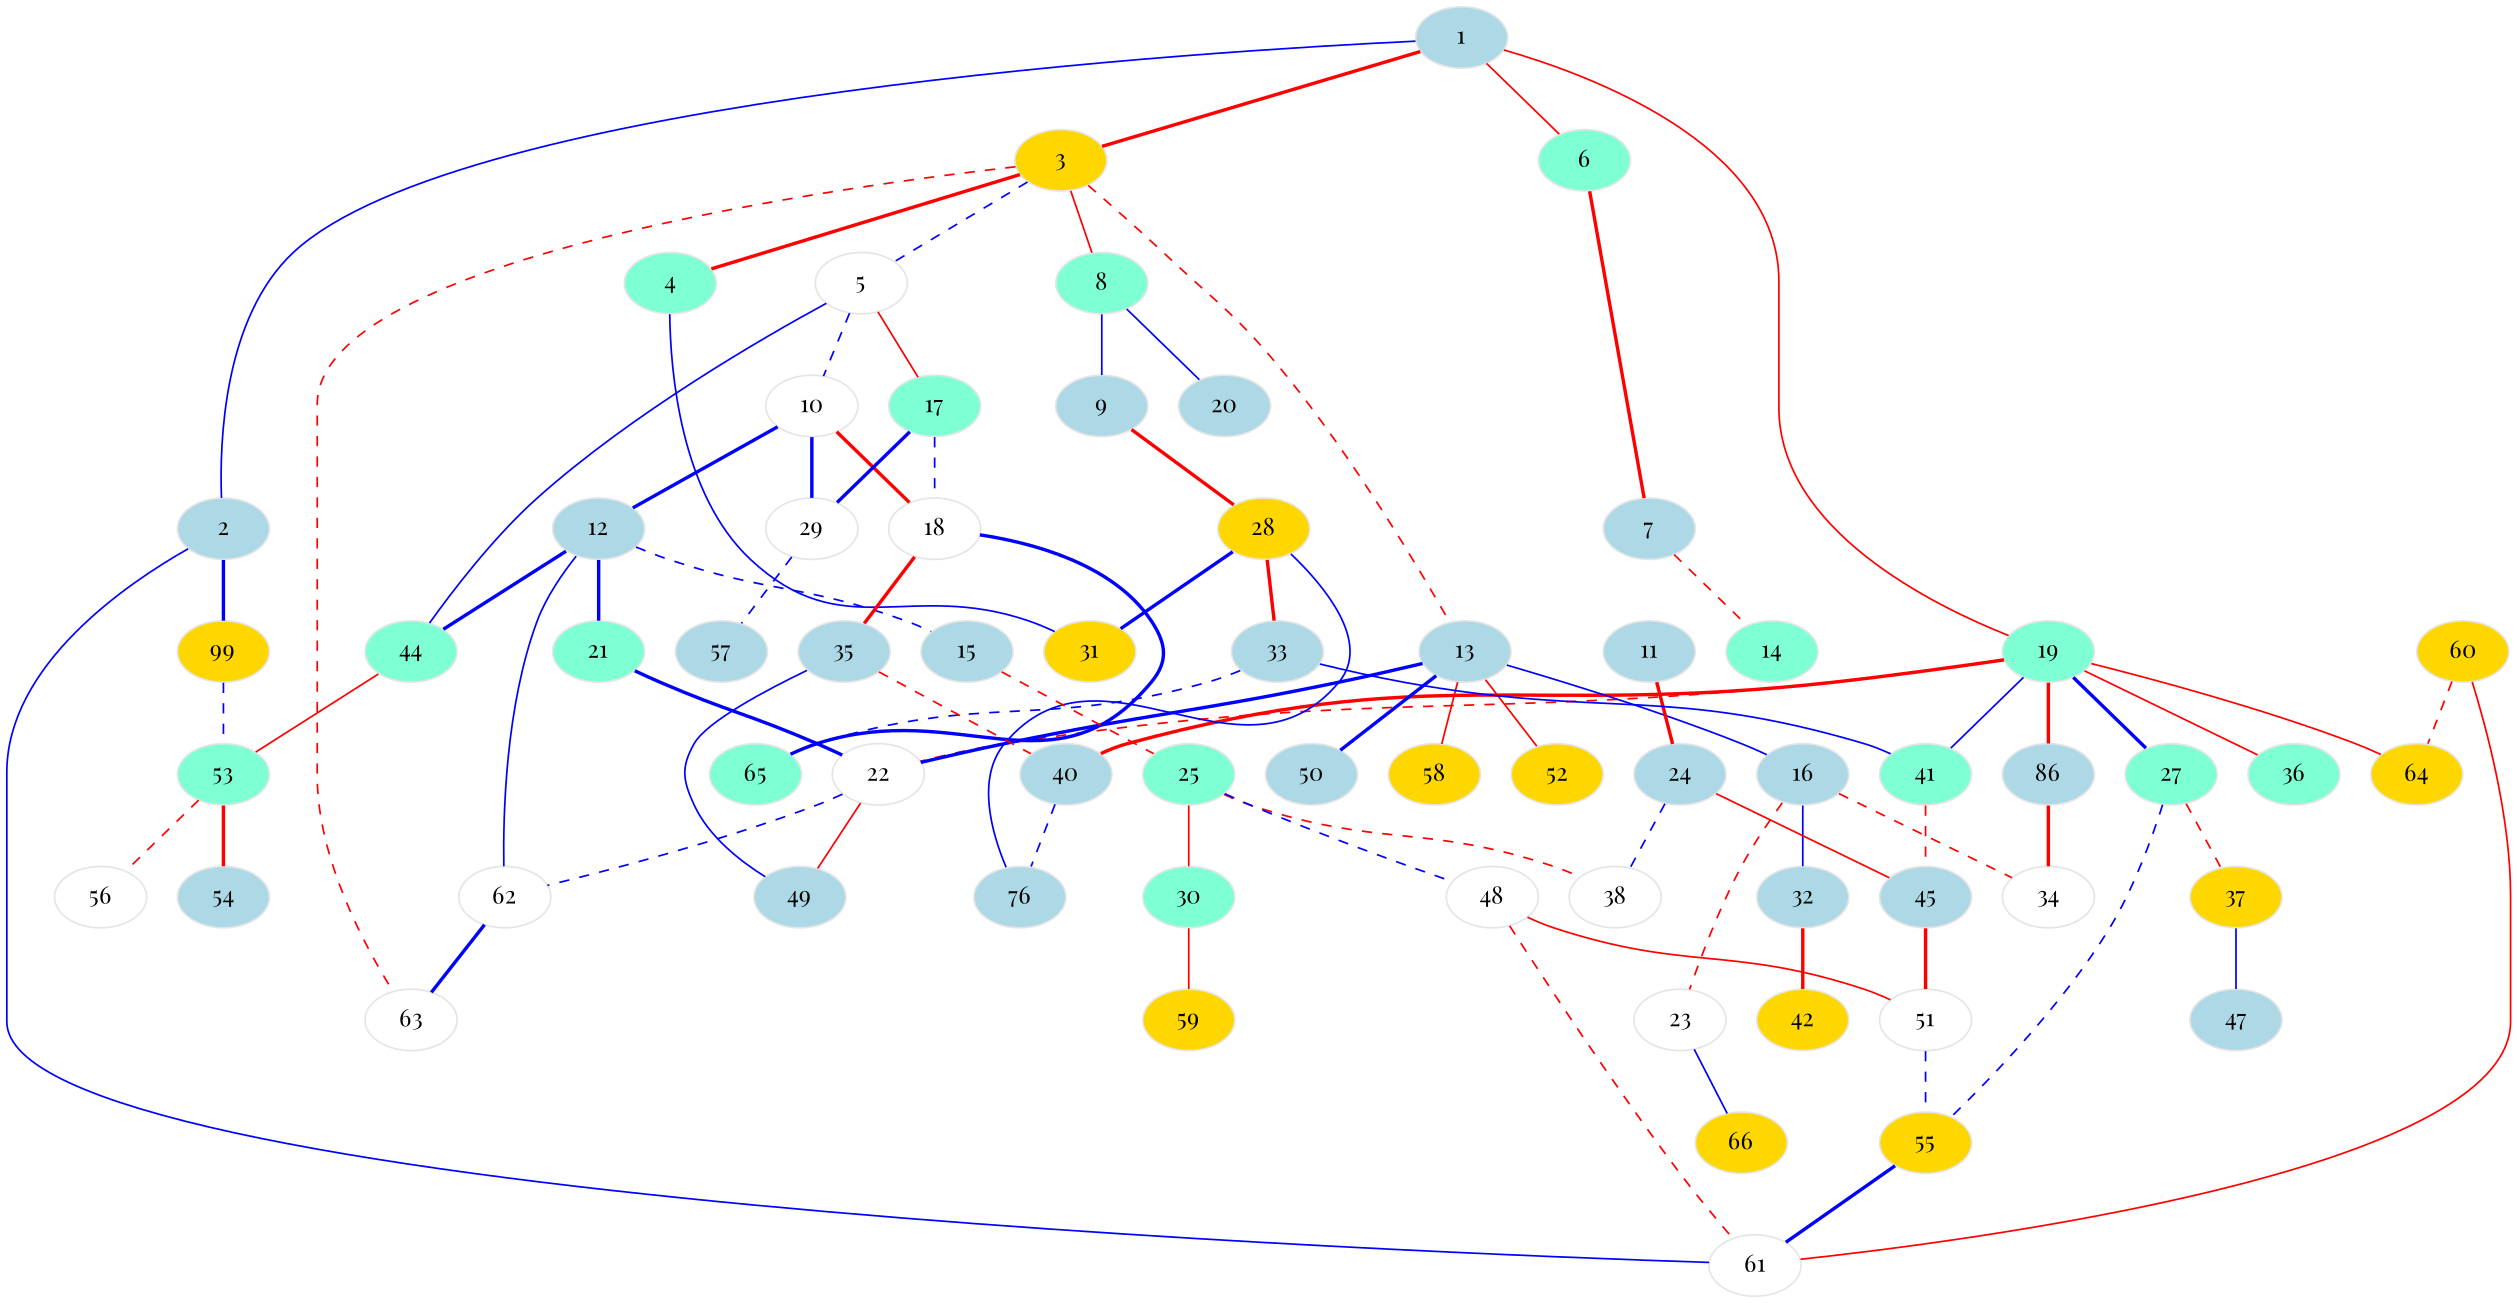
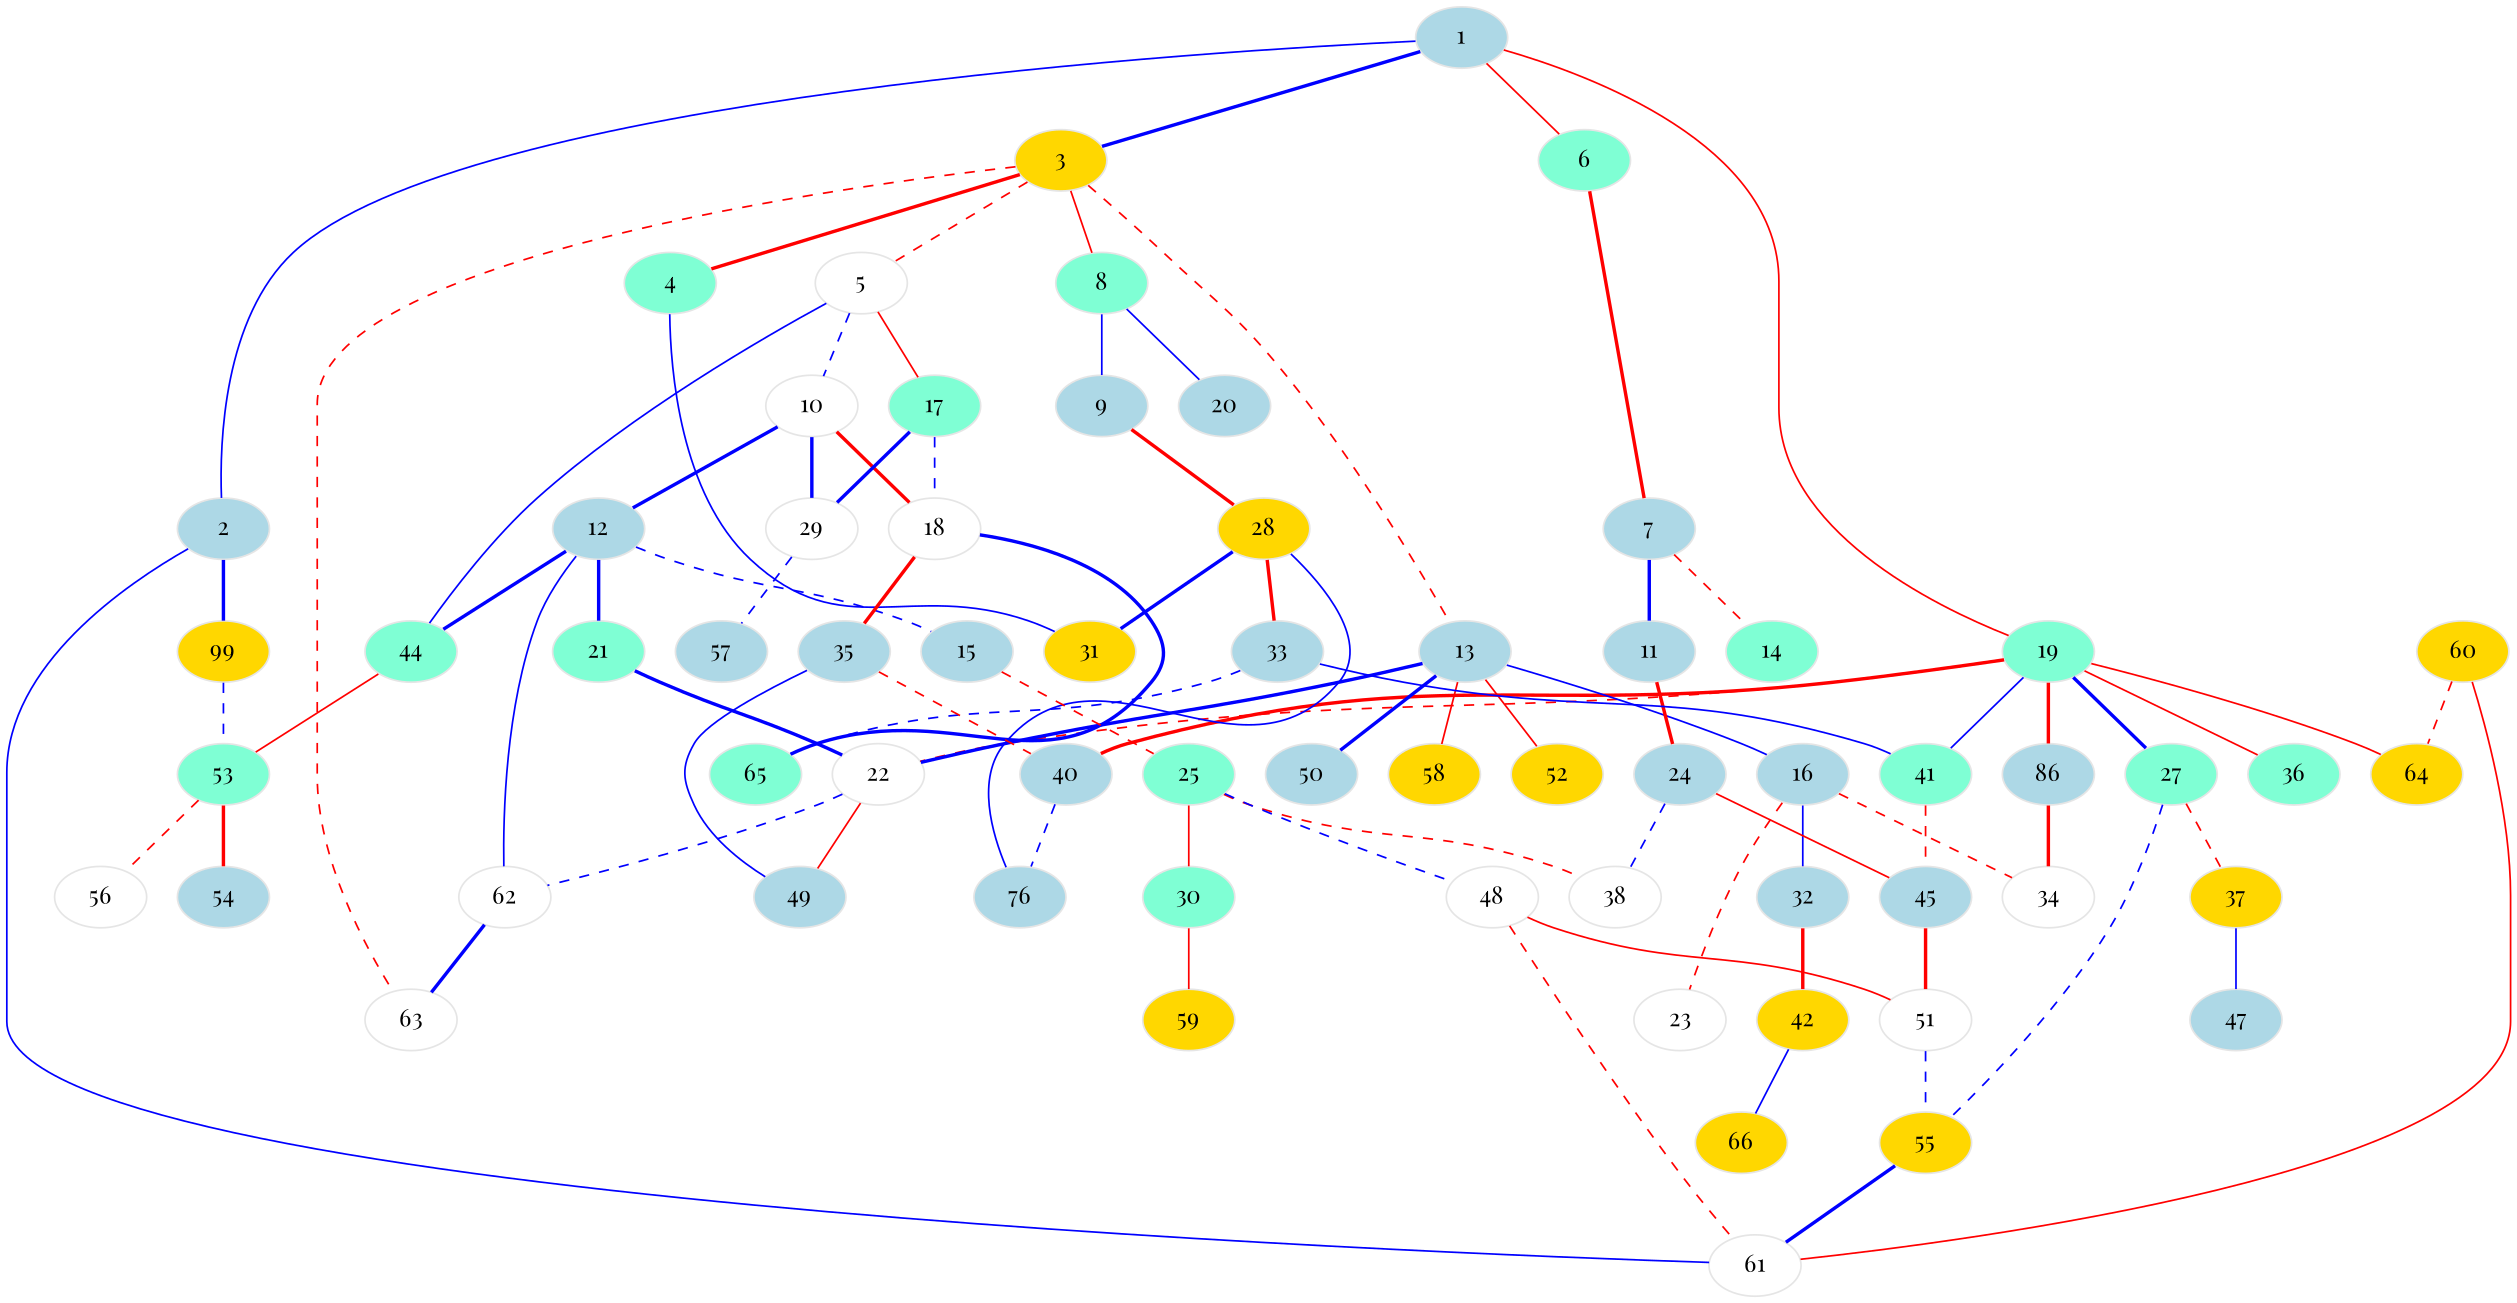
(1261, 99) -> (1261, 99)
(961, 222) -> (961, 222)
none -> (1649, 590)
(1711, 1081) -> (1772, 1081)
